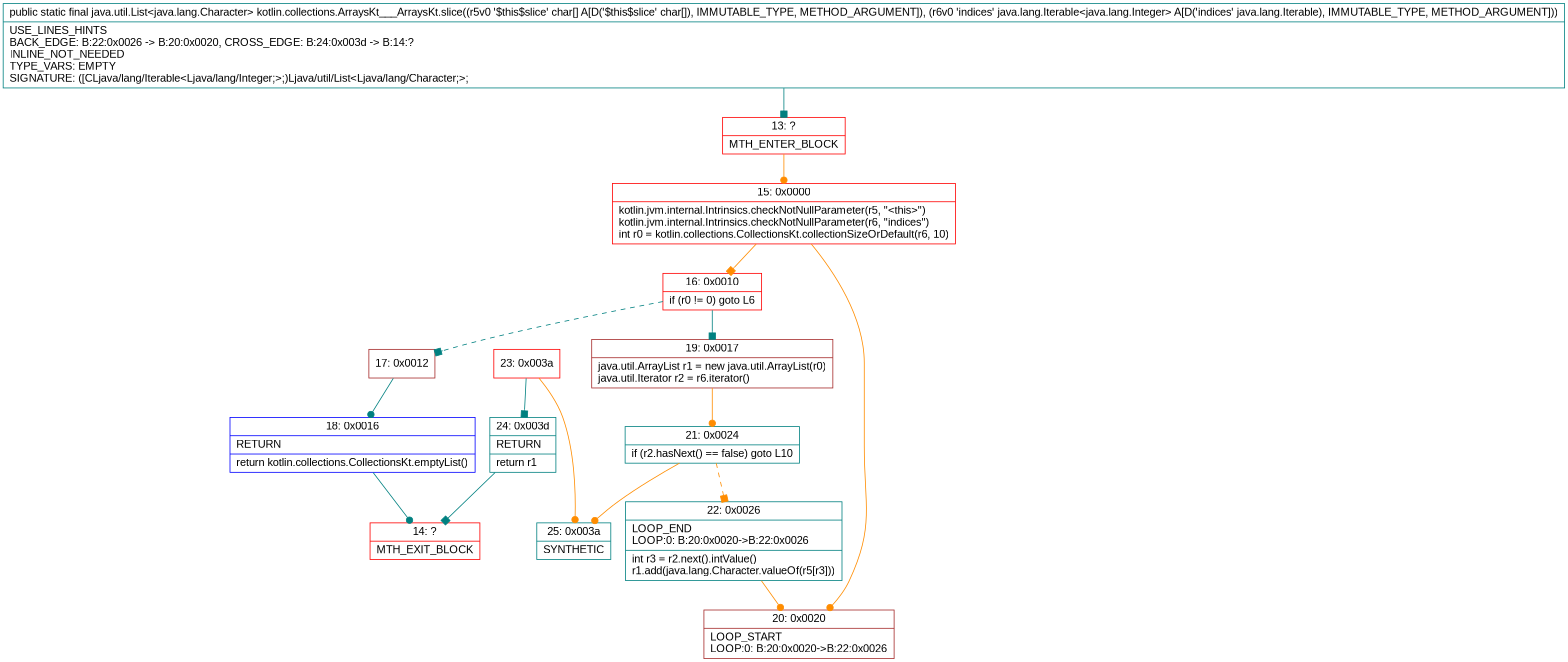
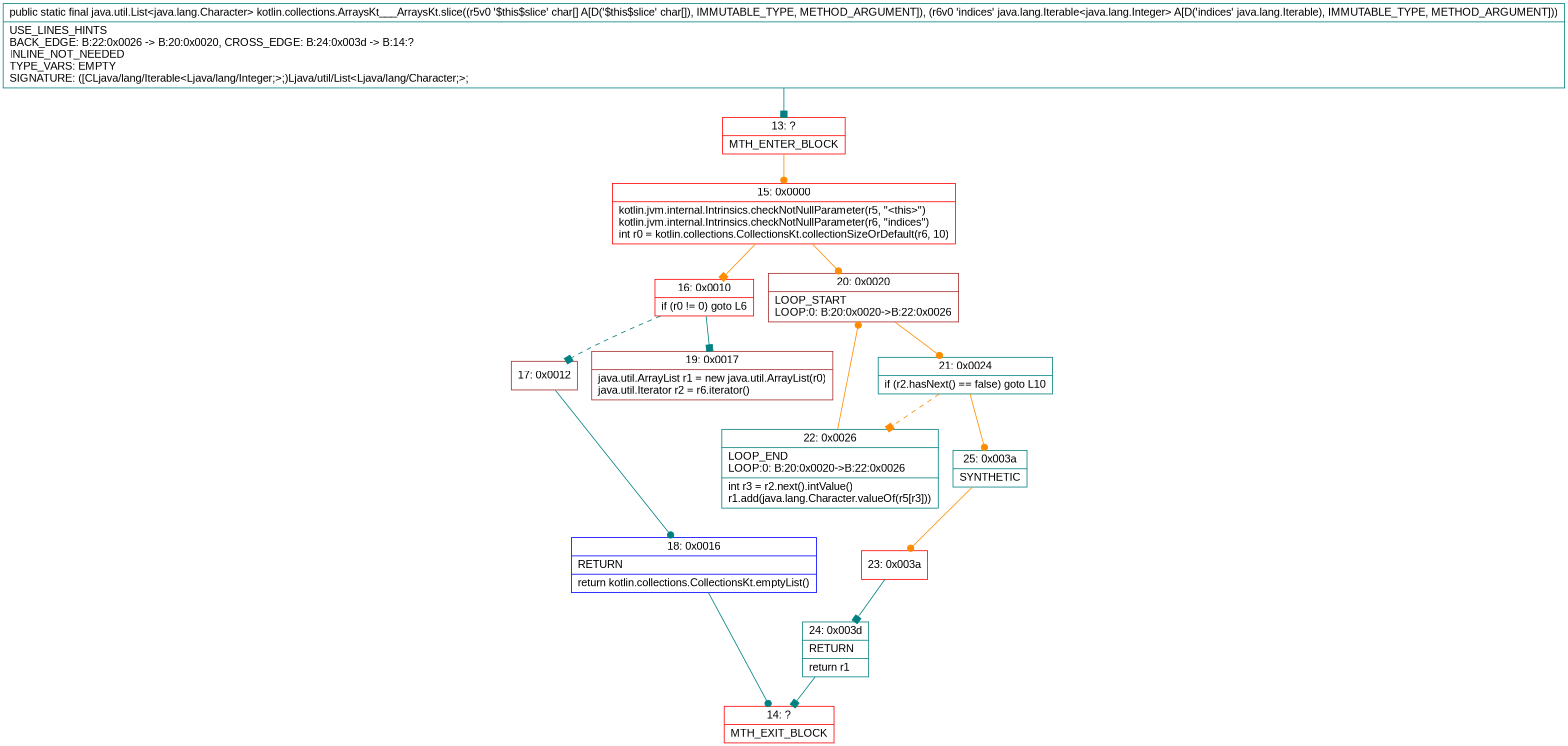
(712, 404) -> (916, 338)
(570, 444) -> (943, 517)
